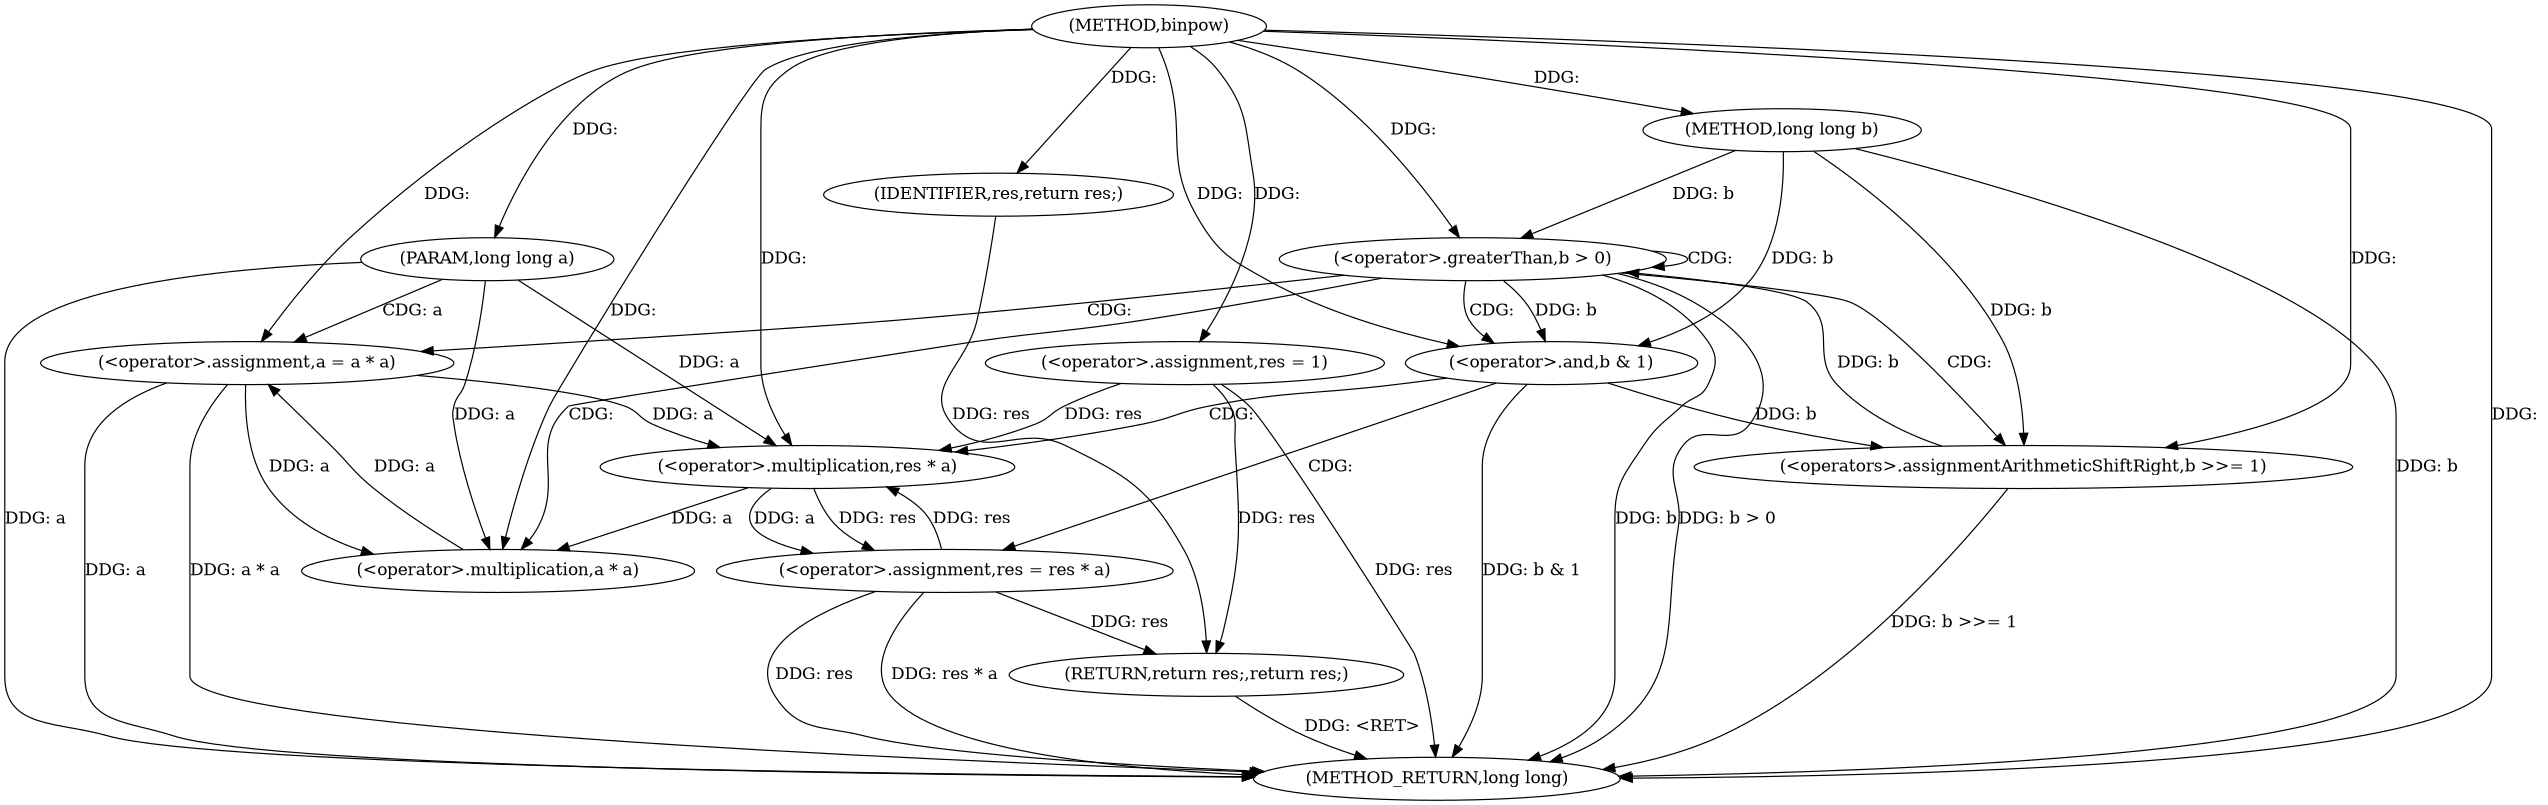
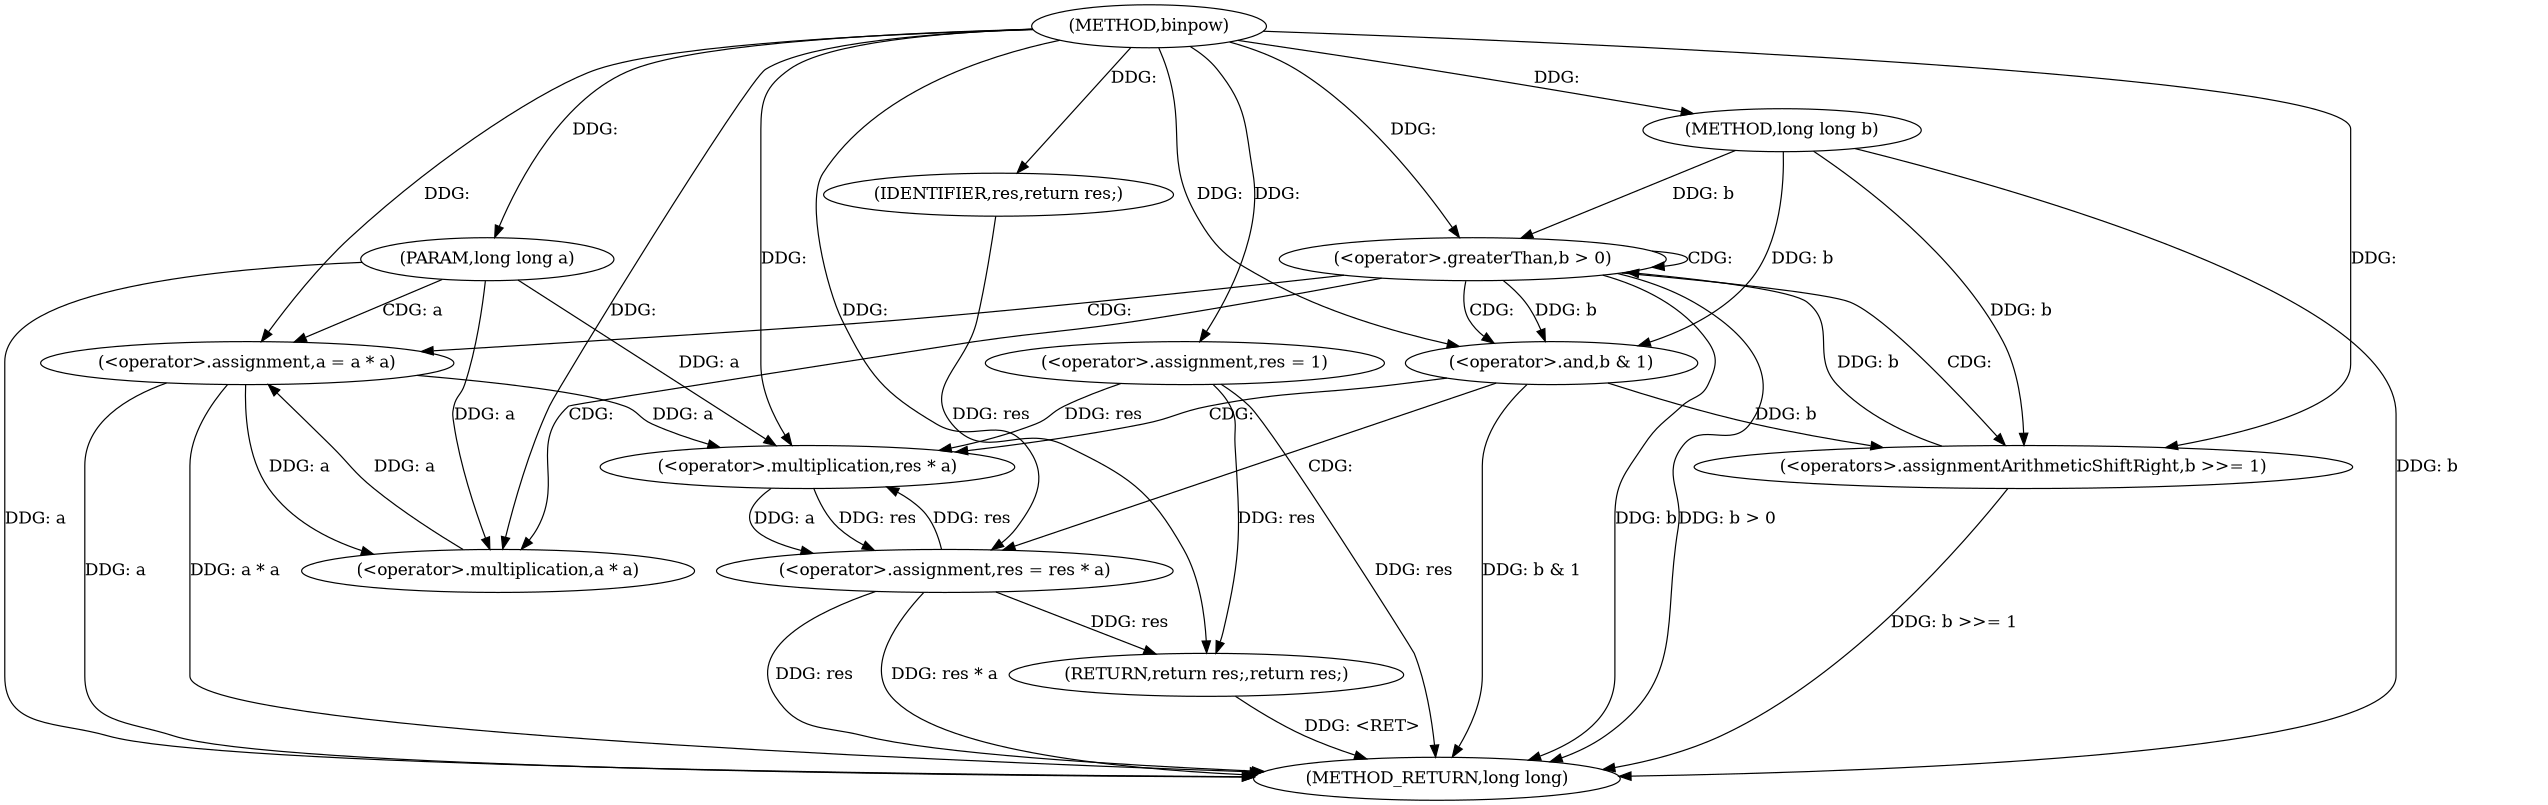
(2492, 224) -> (829, 283)
(658, 517) -> none
